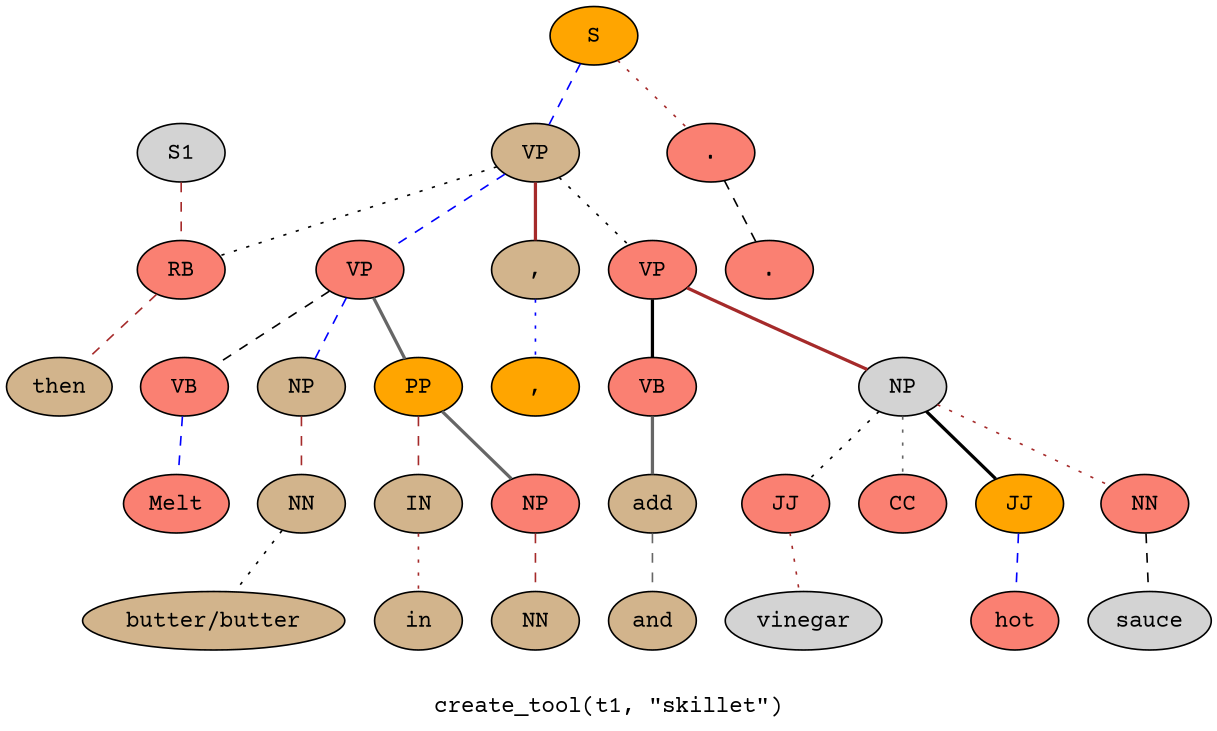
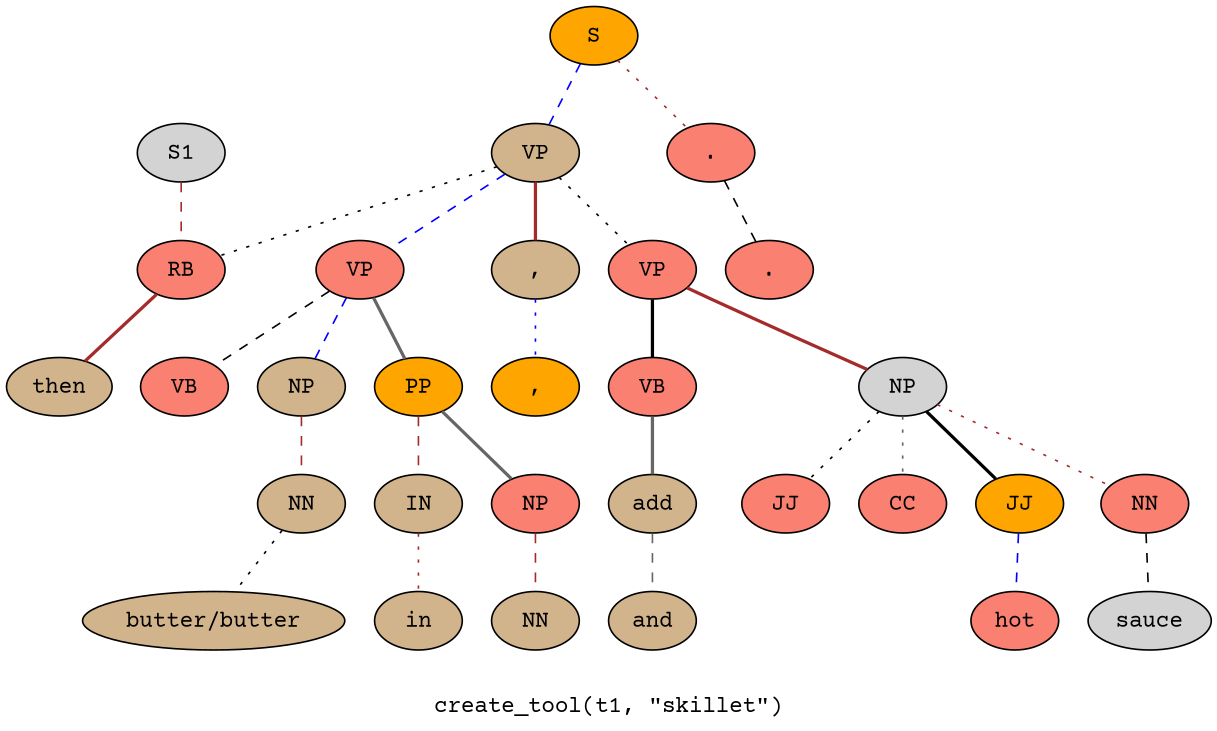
(121, 328) -> (121, 328)
(176, 504) -> none
(804, 621) -> none
